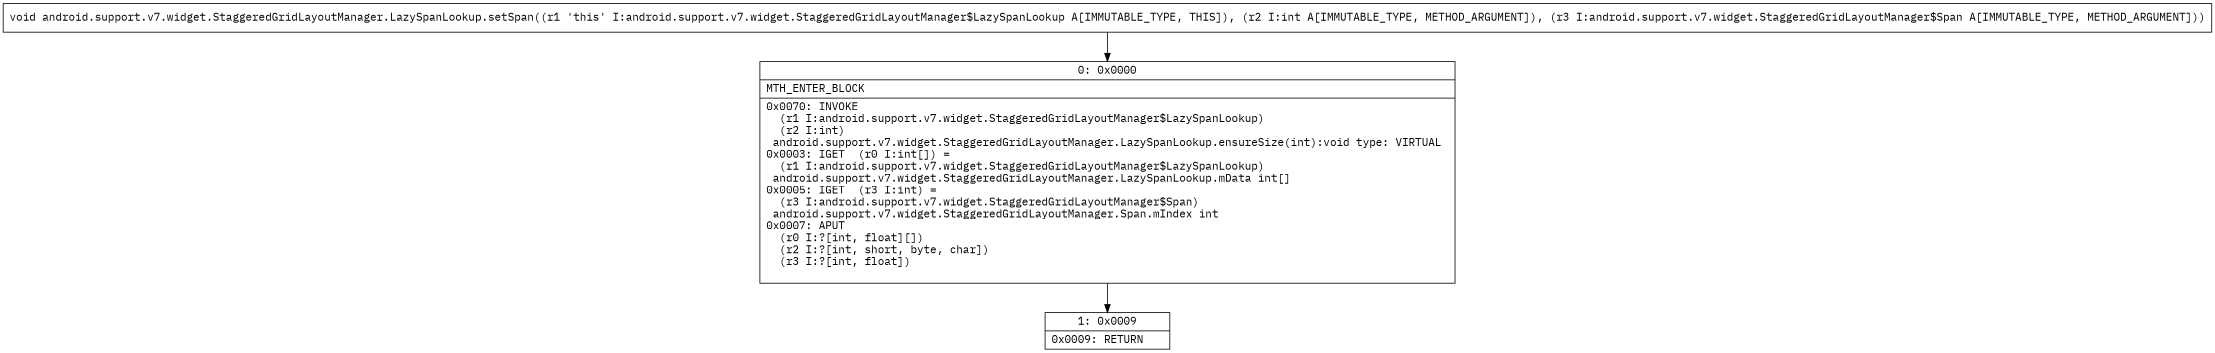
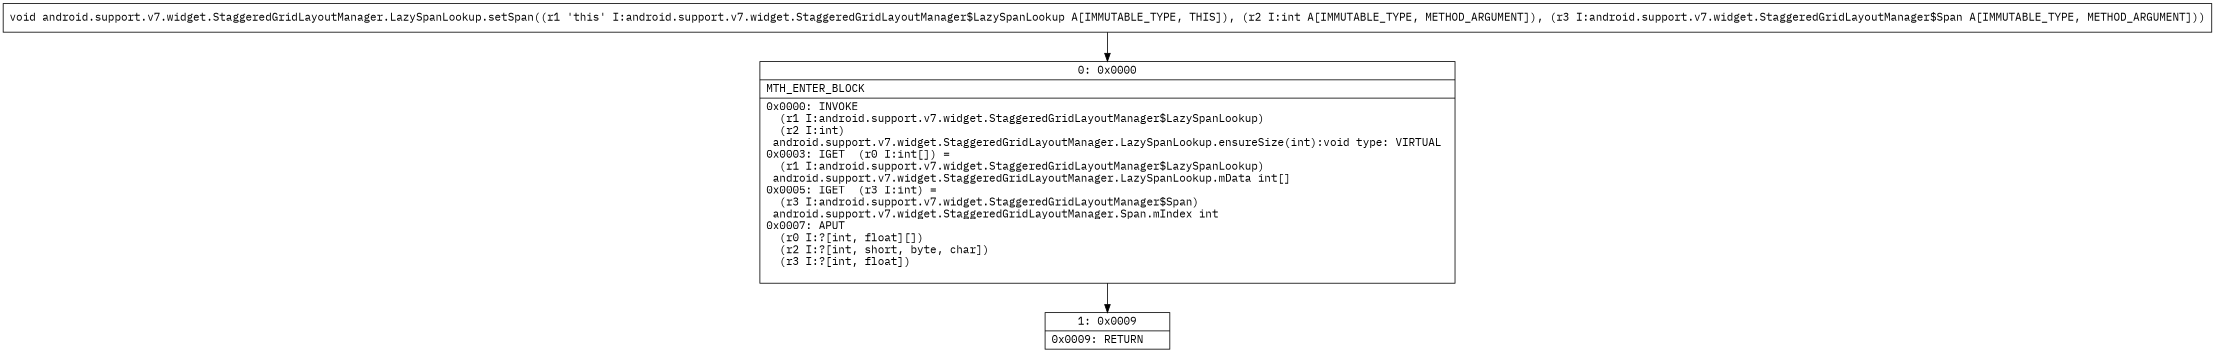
(819, 107) -> (819, 107)
